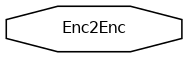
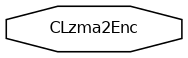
(94, 29) -> (94, 29)
